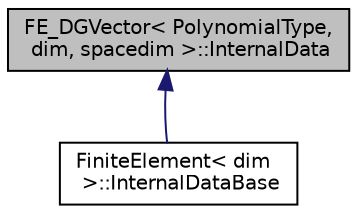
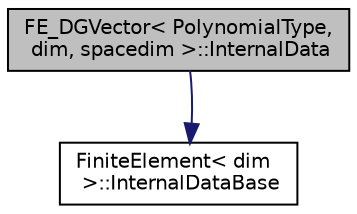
(165, 117) -> (192, 97)
